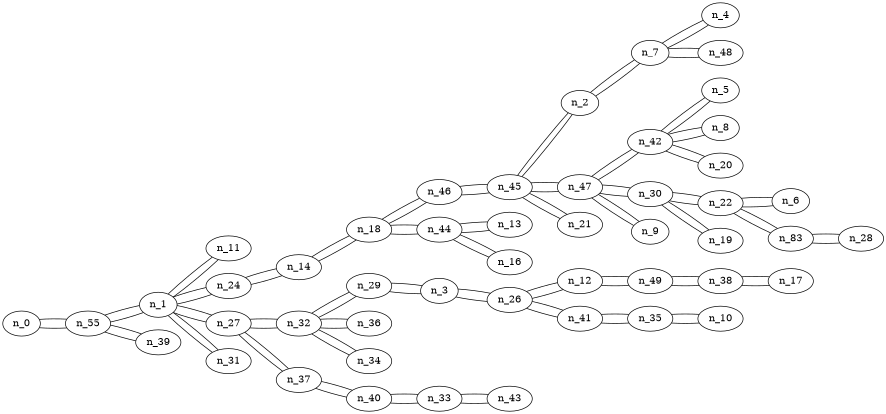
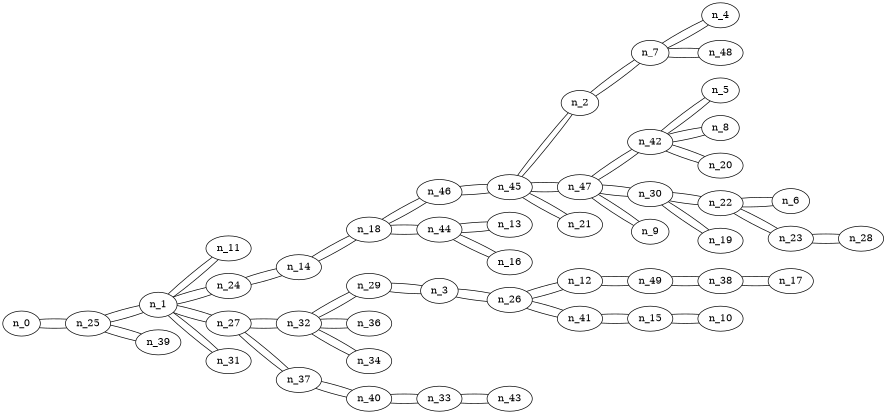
(791, 239) -> (791, 239)
(650, 319) -> (650, 319)
(88, 324) -> (88, 324)
